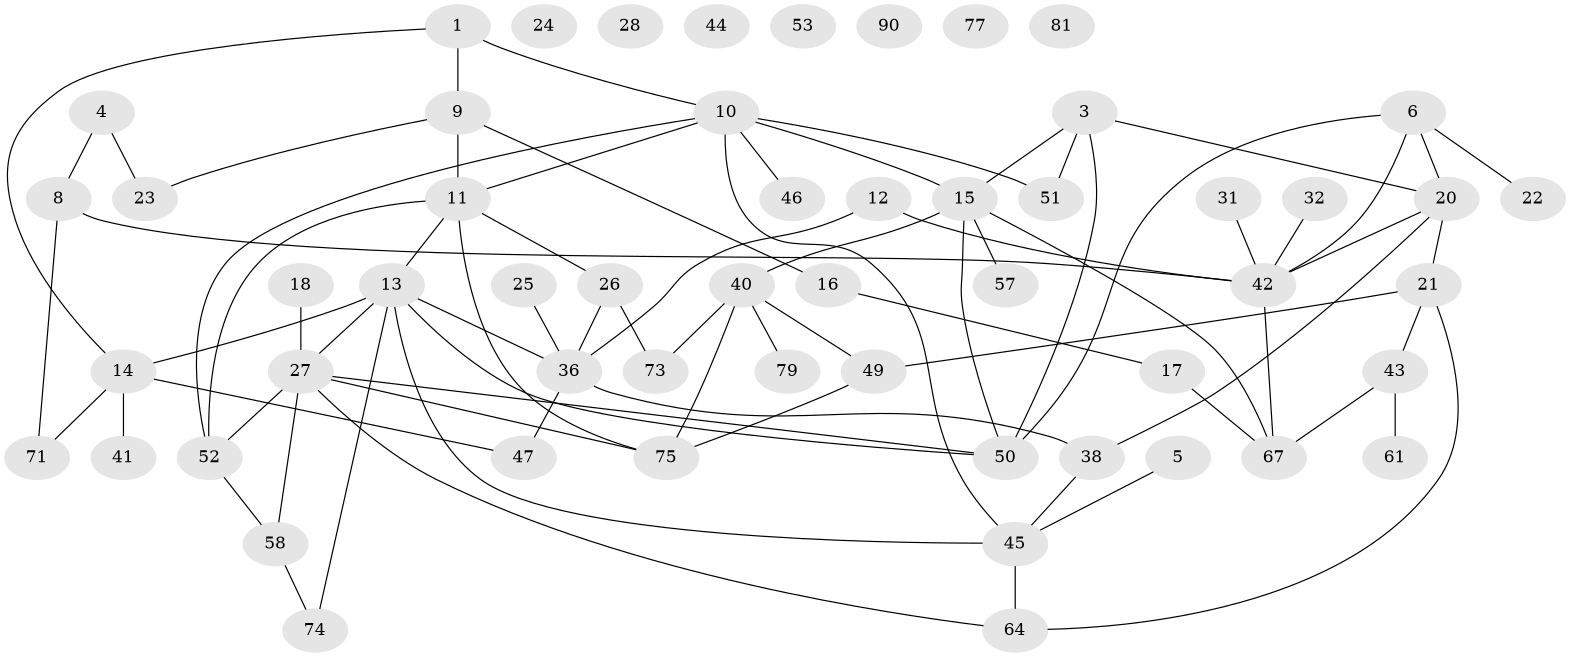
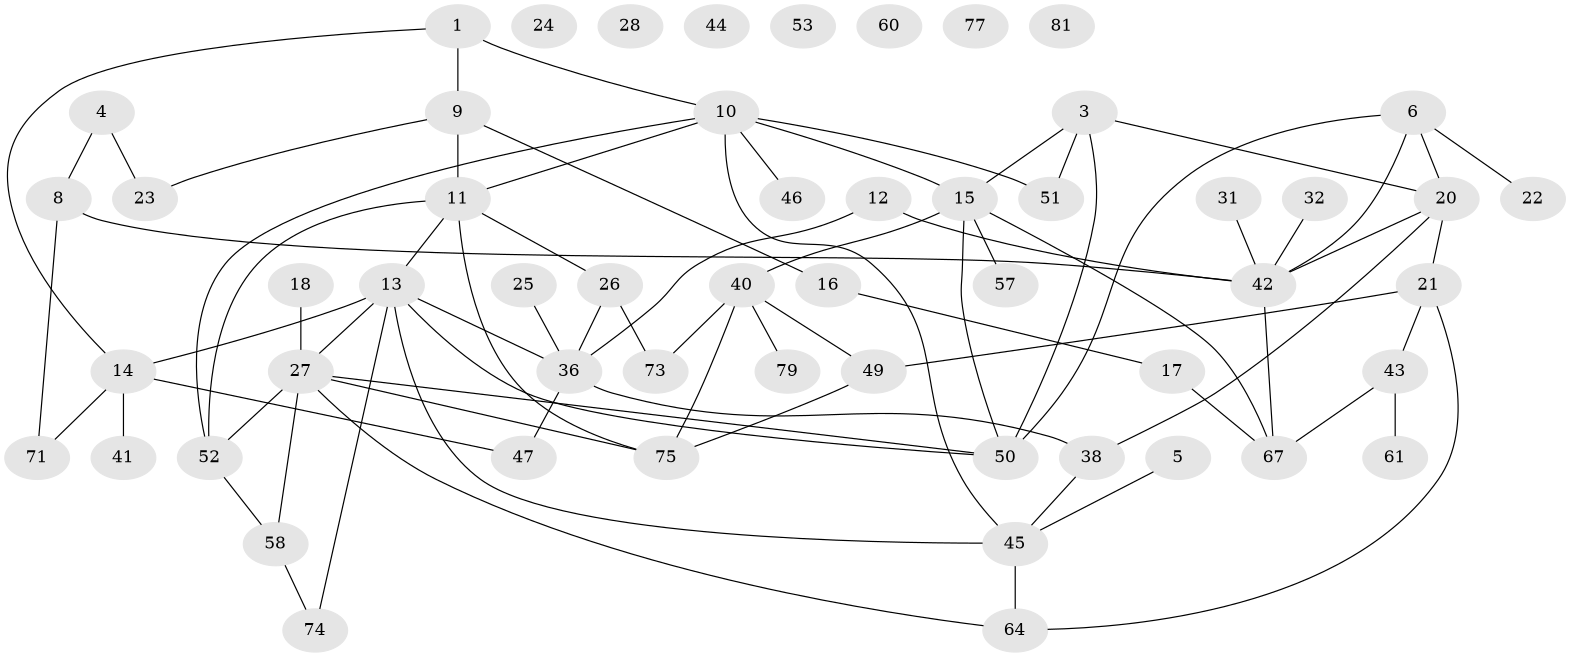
(889, 26) -> (889, 26)
